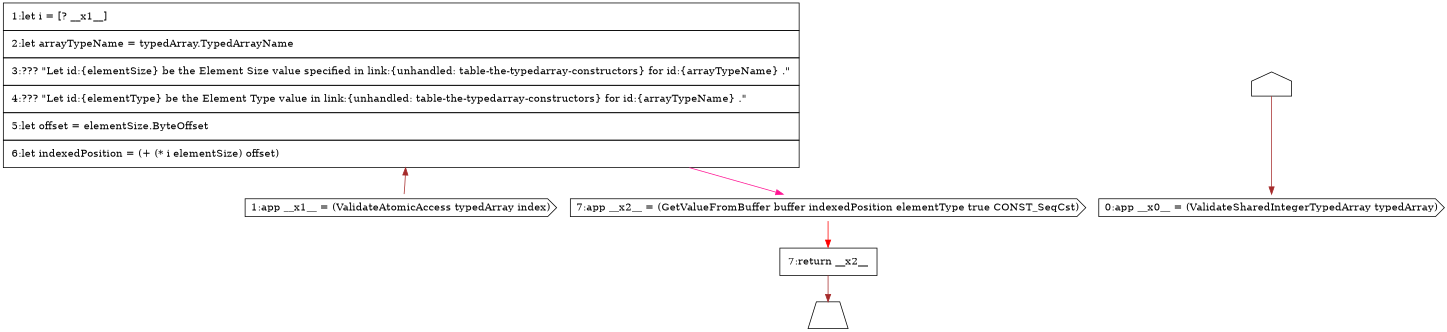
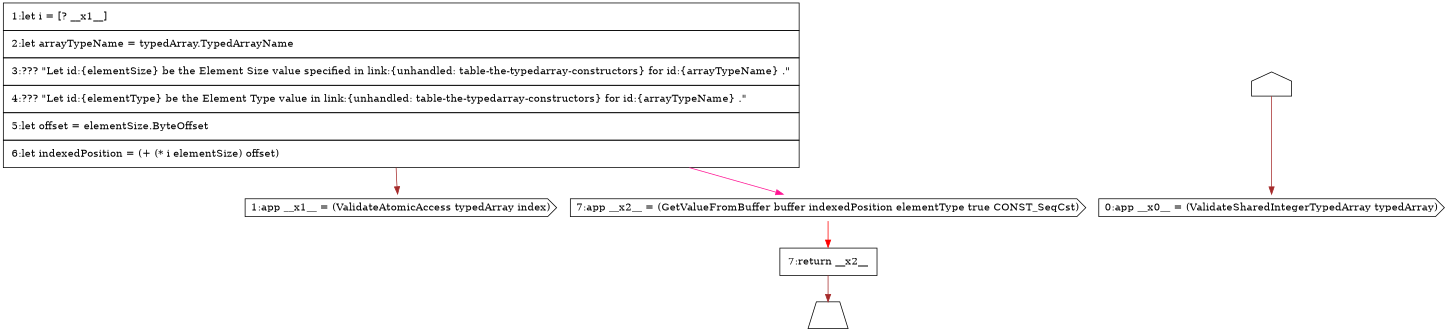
(405, 185) -> (396, 177)
